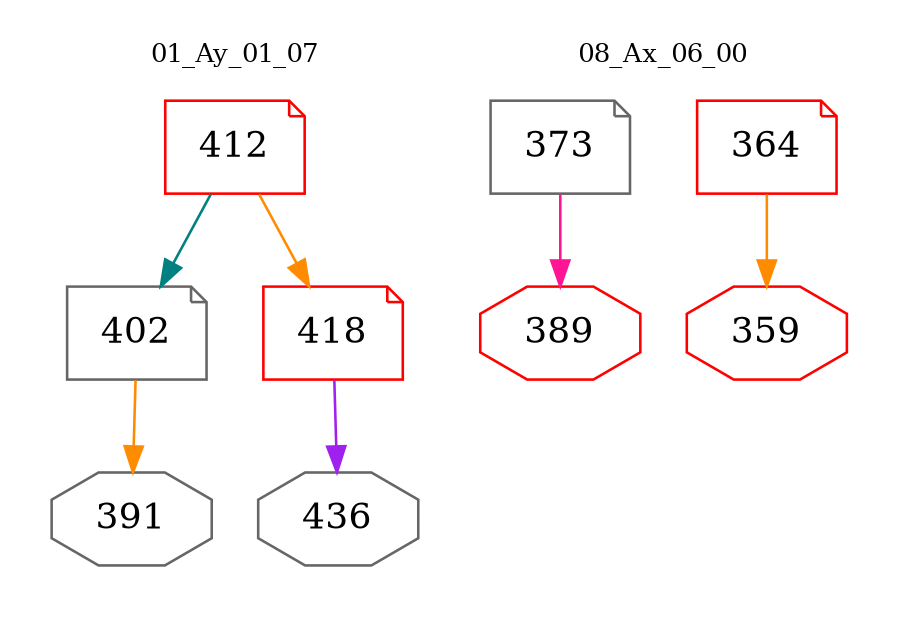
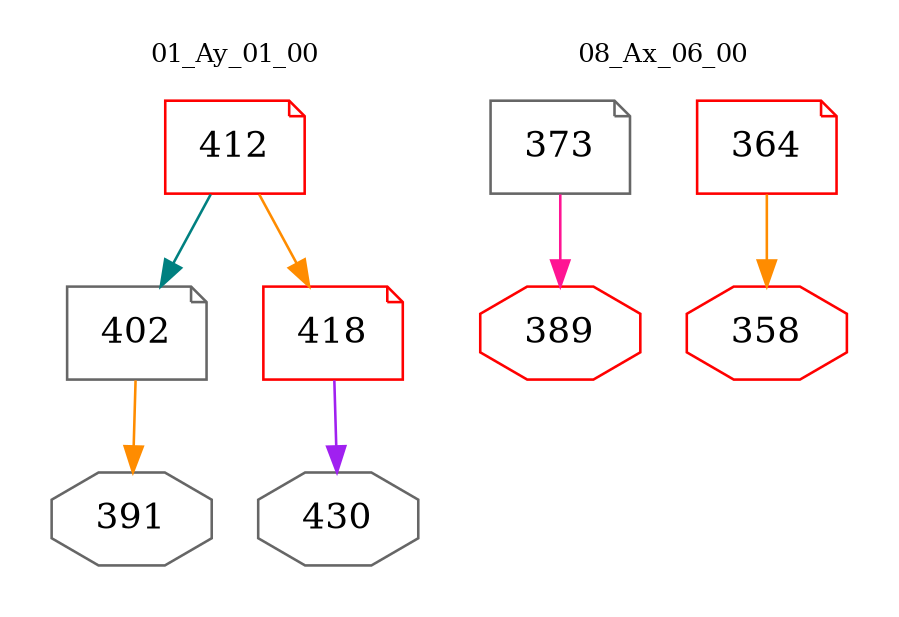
(235, 56) -> (235, 56)
(767, 333) -> (767, 333)
(338, 519) -> (338, 519)
